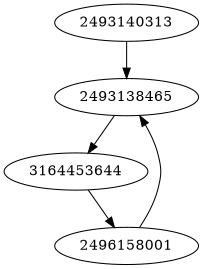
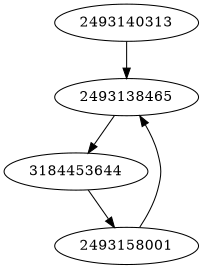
(76, 172) -> (76, 172)
(127, 246) -> (127, 246)
